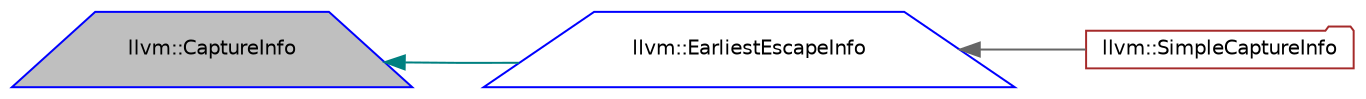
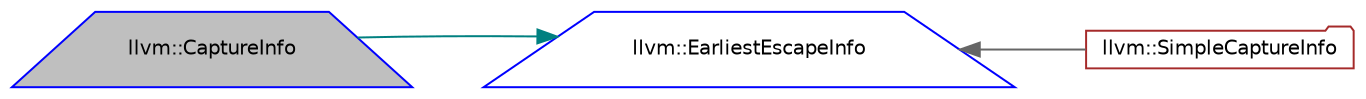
(462, 63) -> (447, 36)
